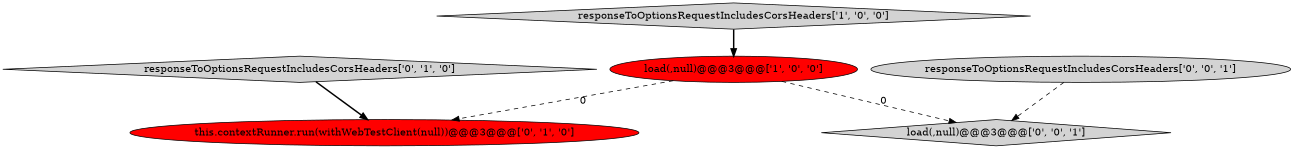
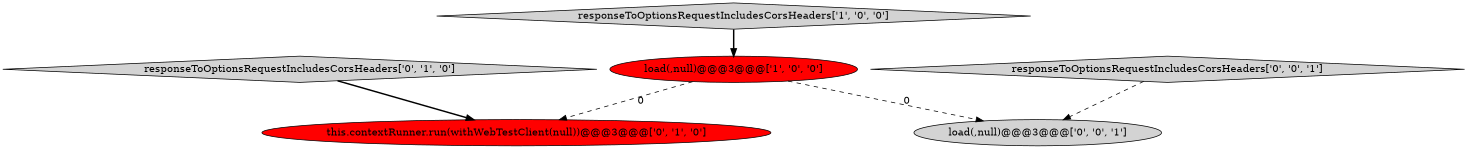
(1081, 69) -> (1168, 69)
(996, 133) -> (1038, 133)
